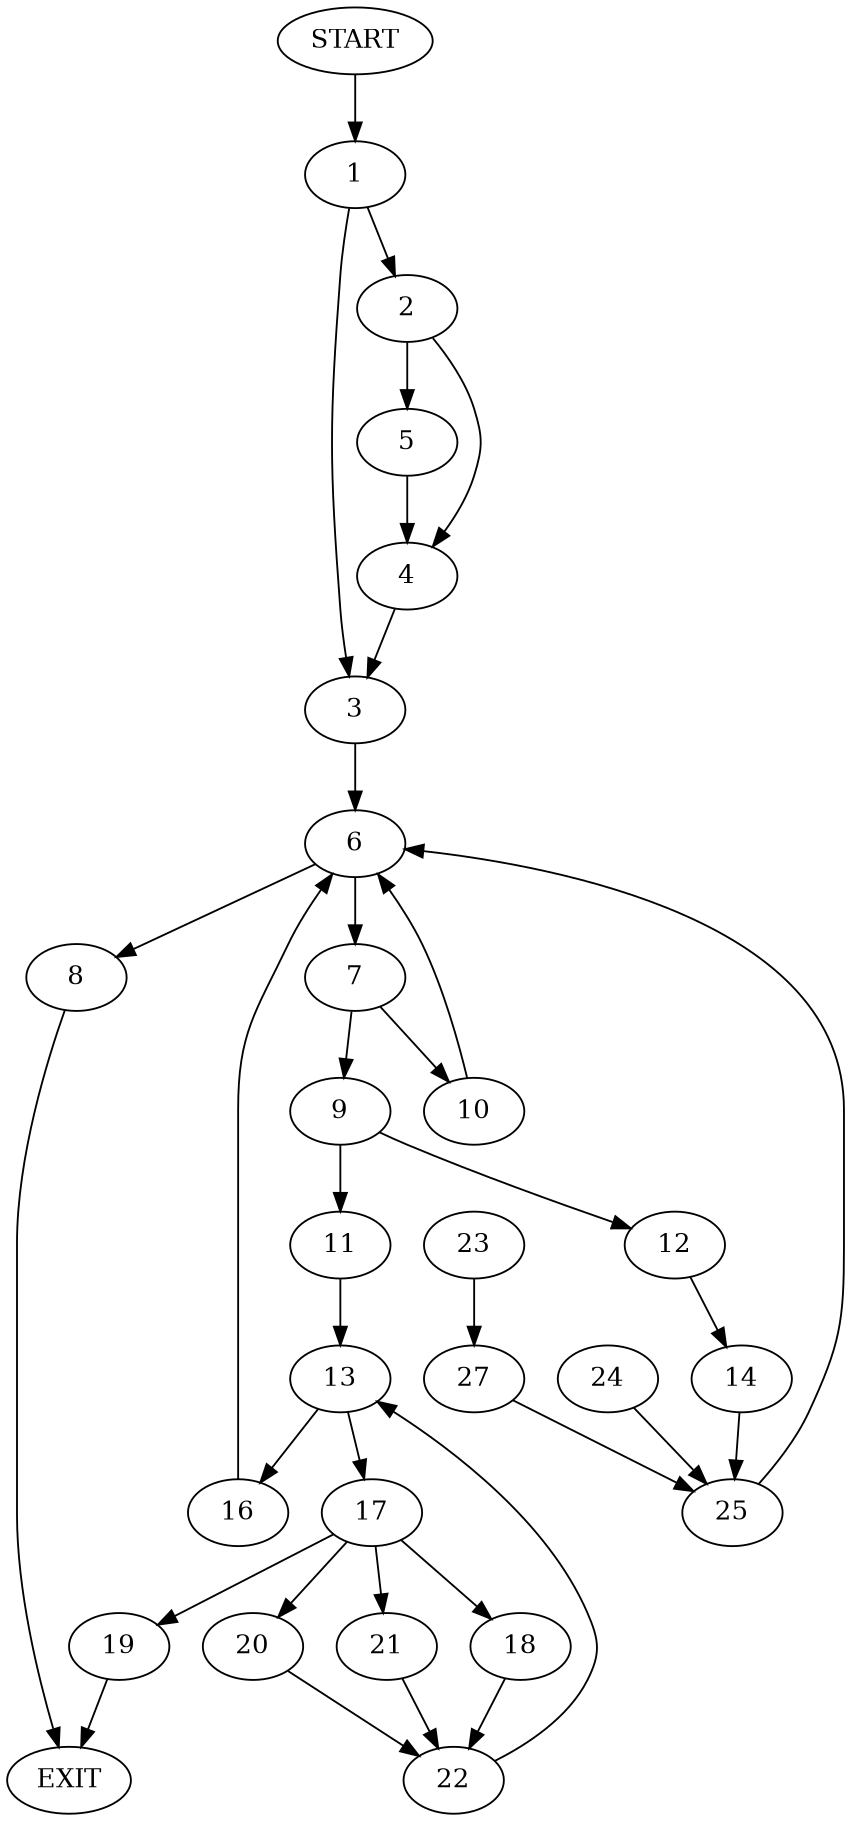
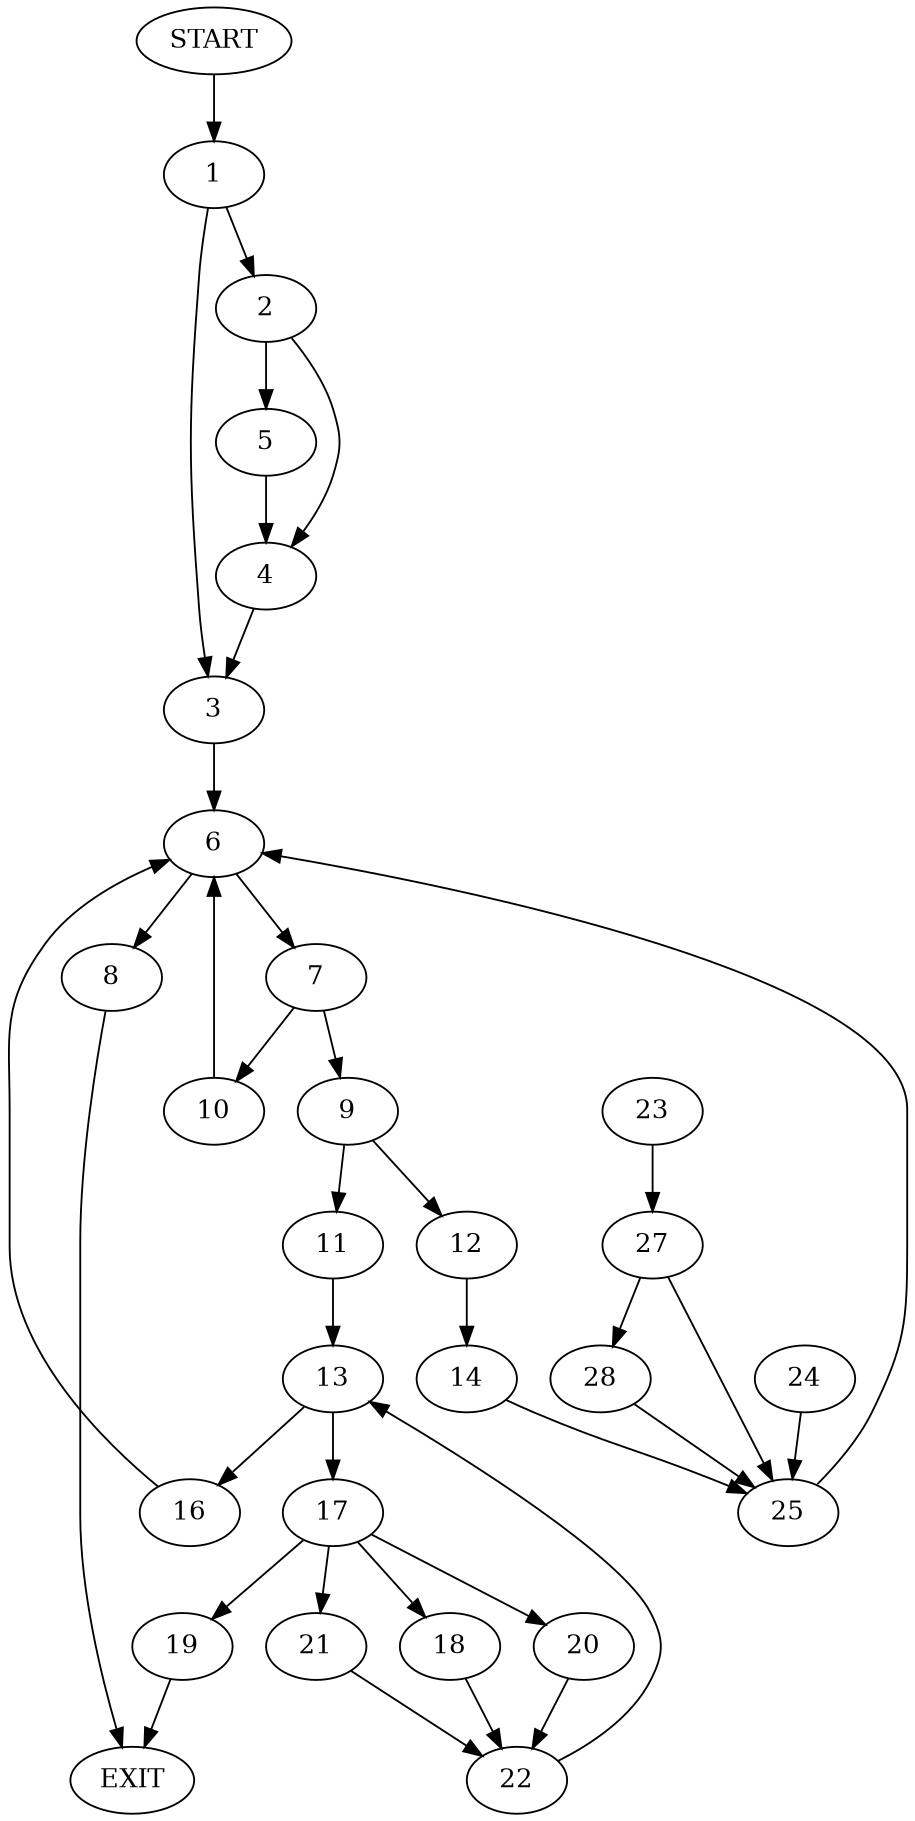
none -> (601, 1379)
